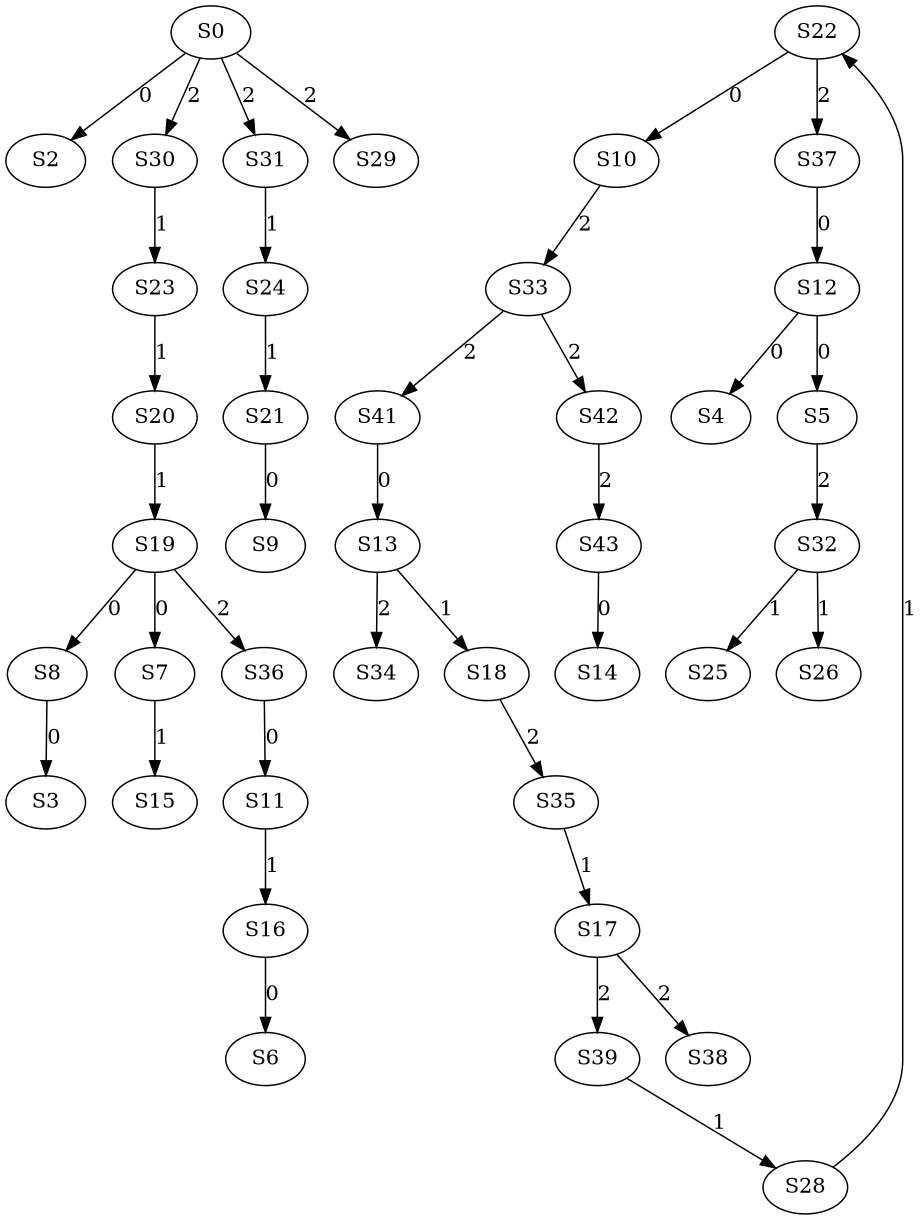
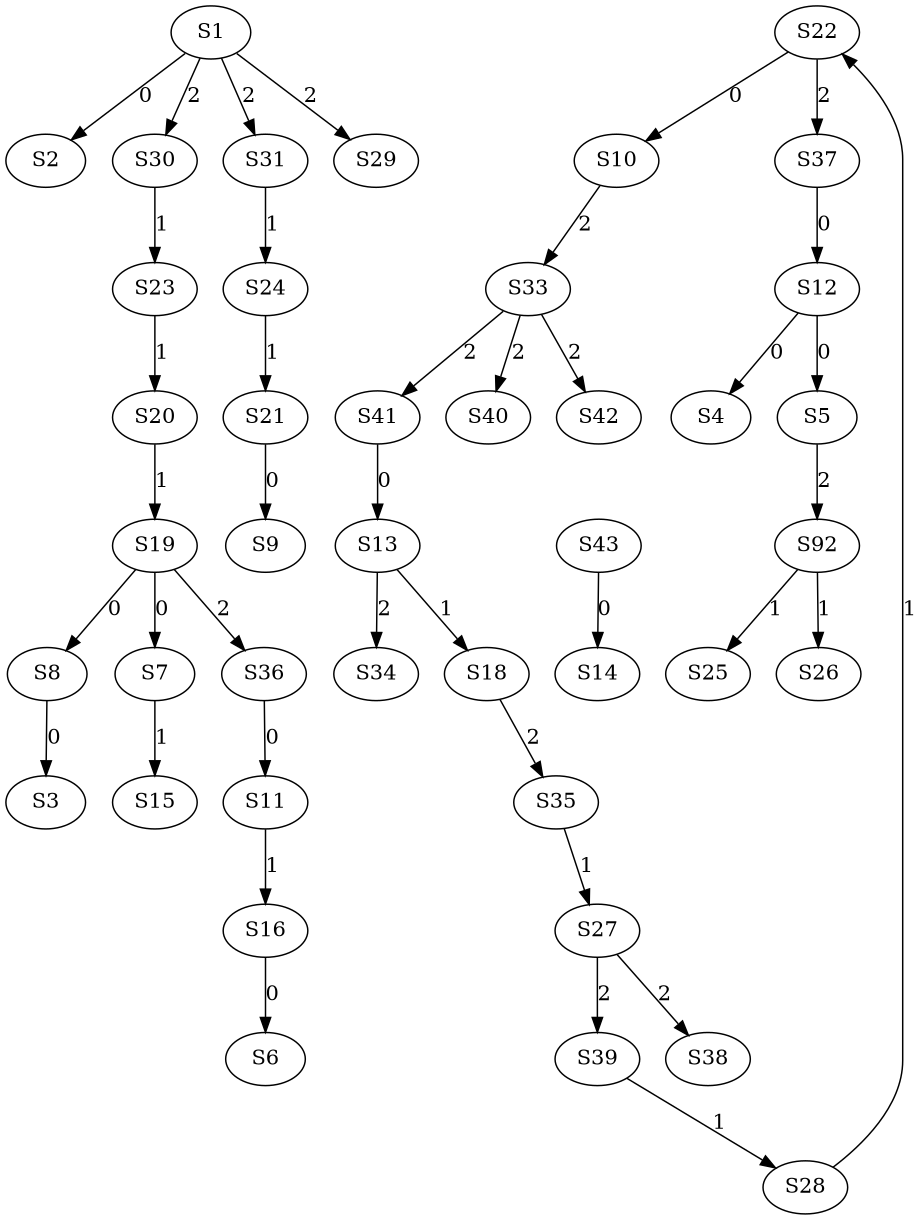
(211, 32) -> (211, 32)
none -> (488, 417)
(599, 474) -> none
(817, 546) -> (817, 546)
(597, 931) -> (597, 931)
